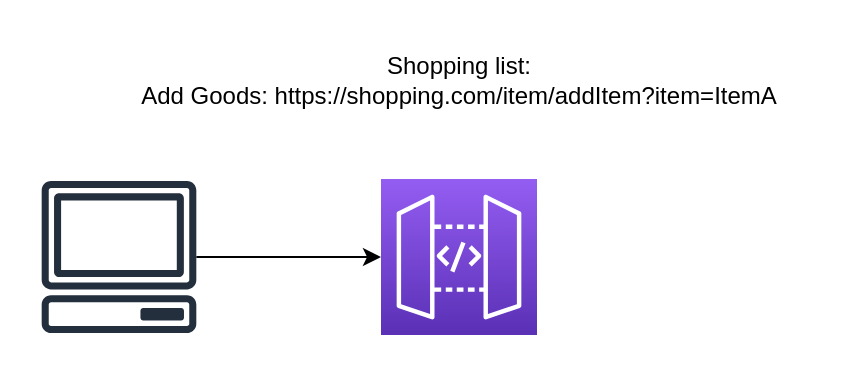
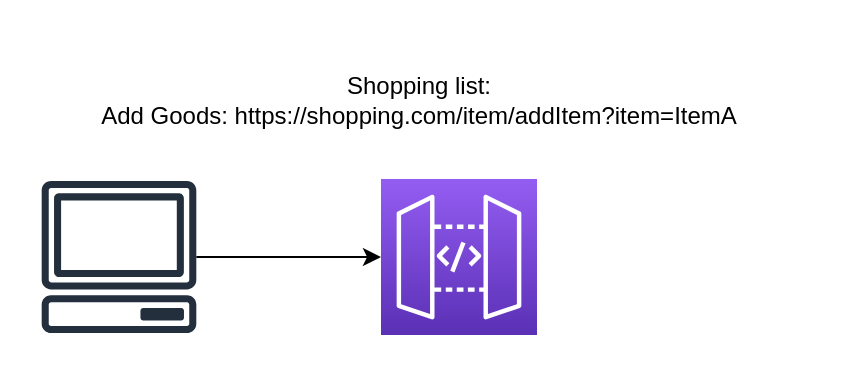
(459, 81) -> (419, 101)
